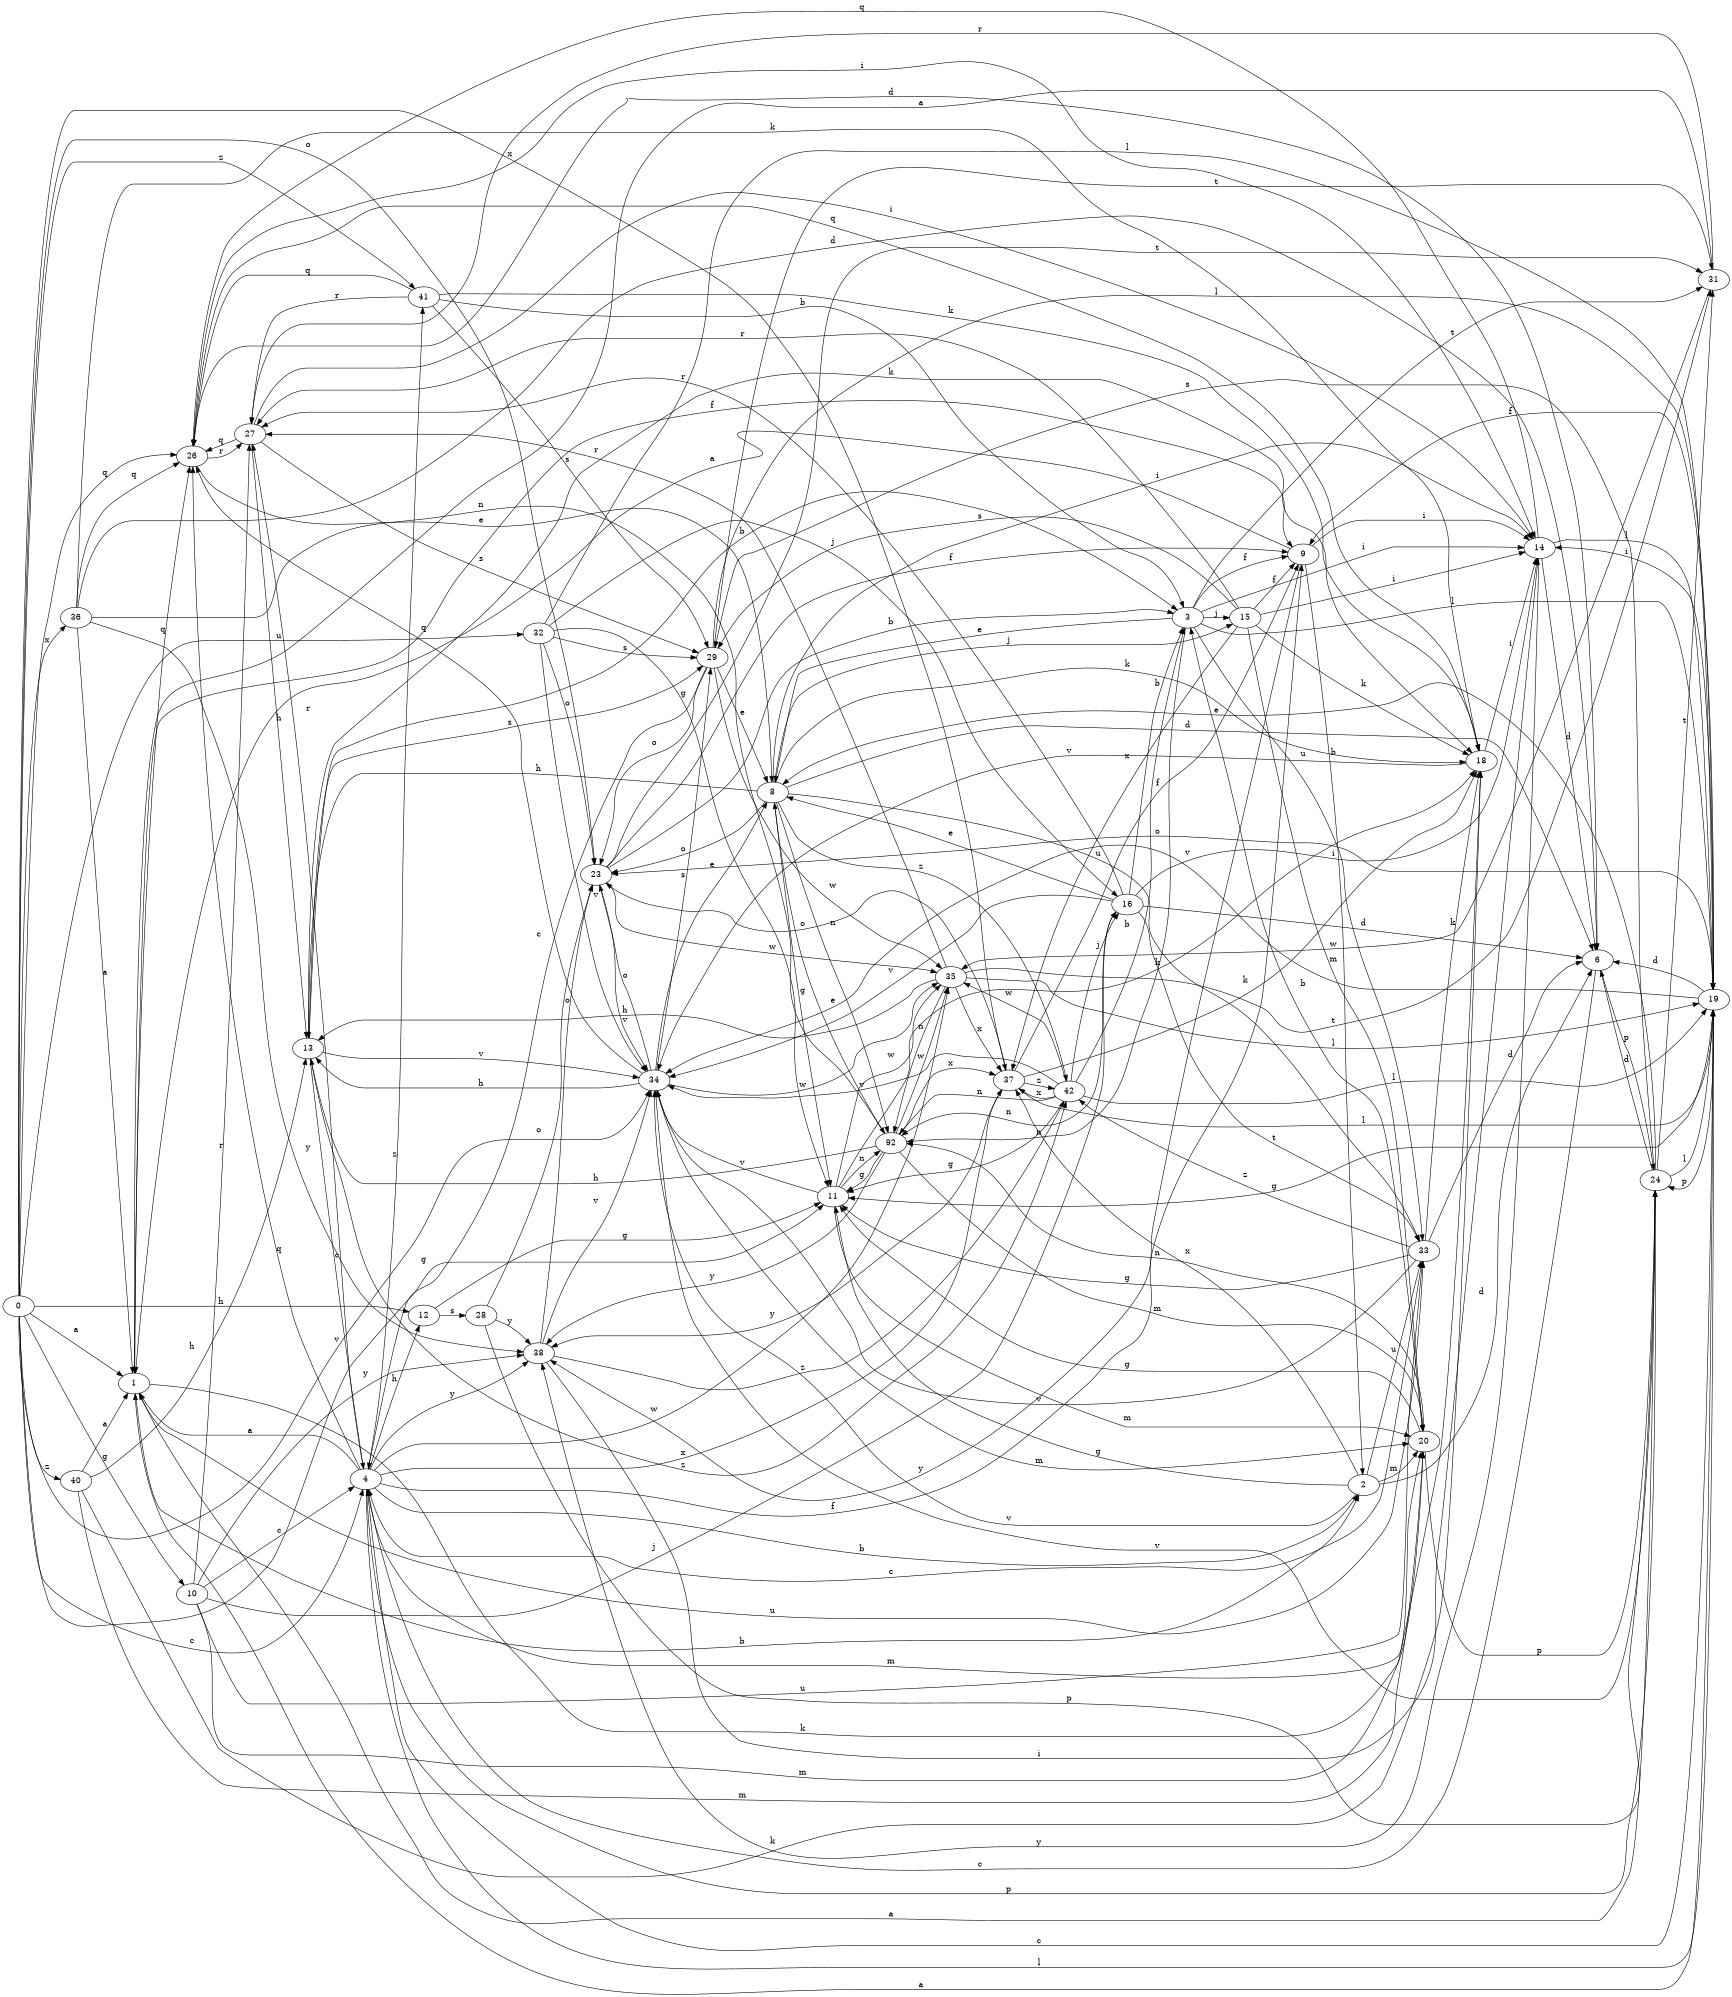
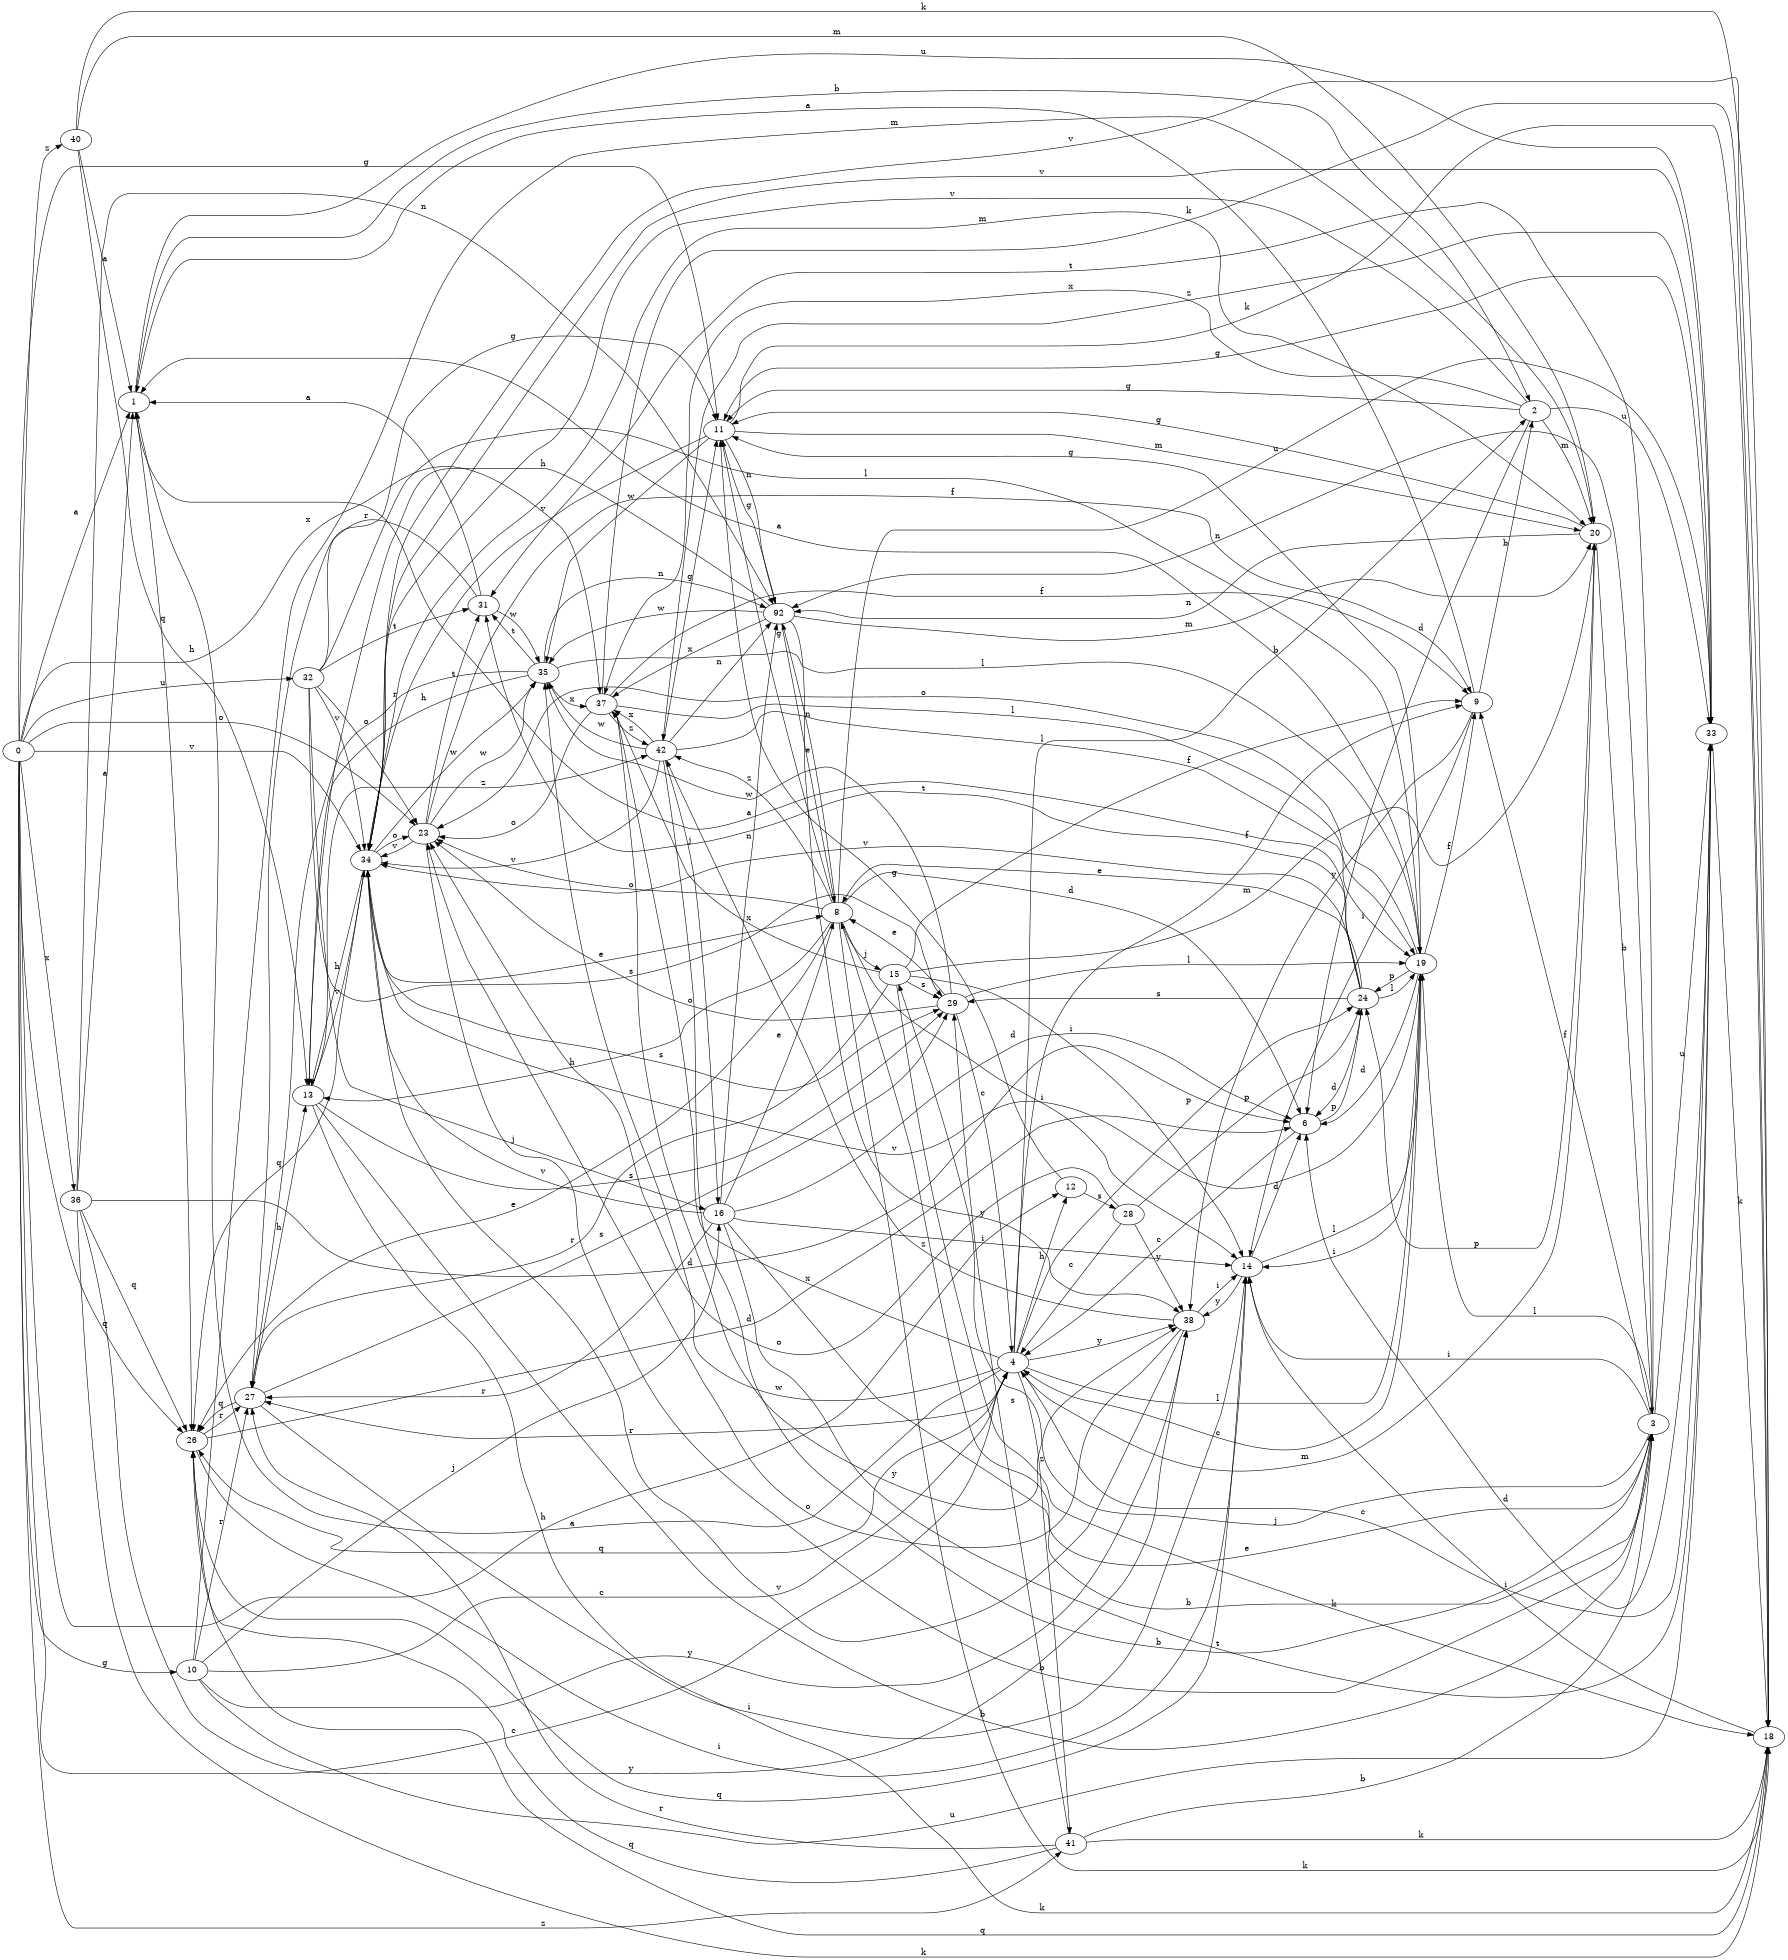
(1056, 181) -> (382, 637)
(577, 516) -> (532, 1202)
(445, 597) -> none
(335, 1261) -> (1073, 1286)
(1160, 1736) -> none
